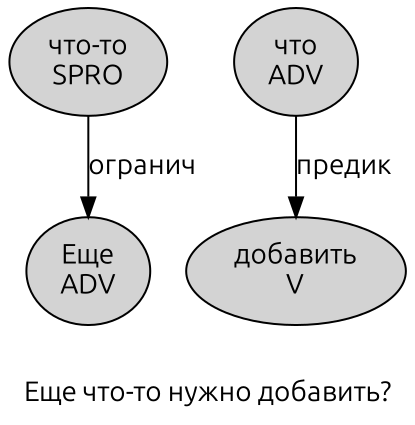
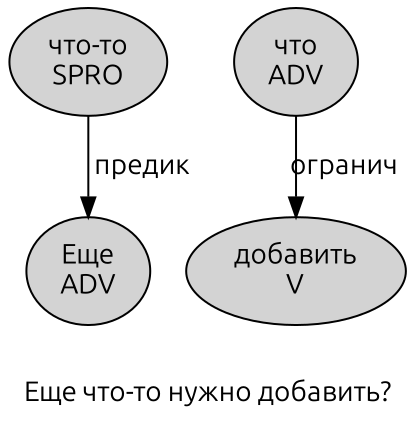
(143, 167) -> (143, 167)
(345, 167) -> (345, 167)
